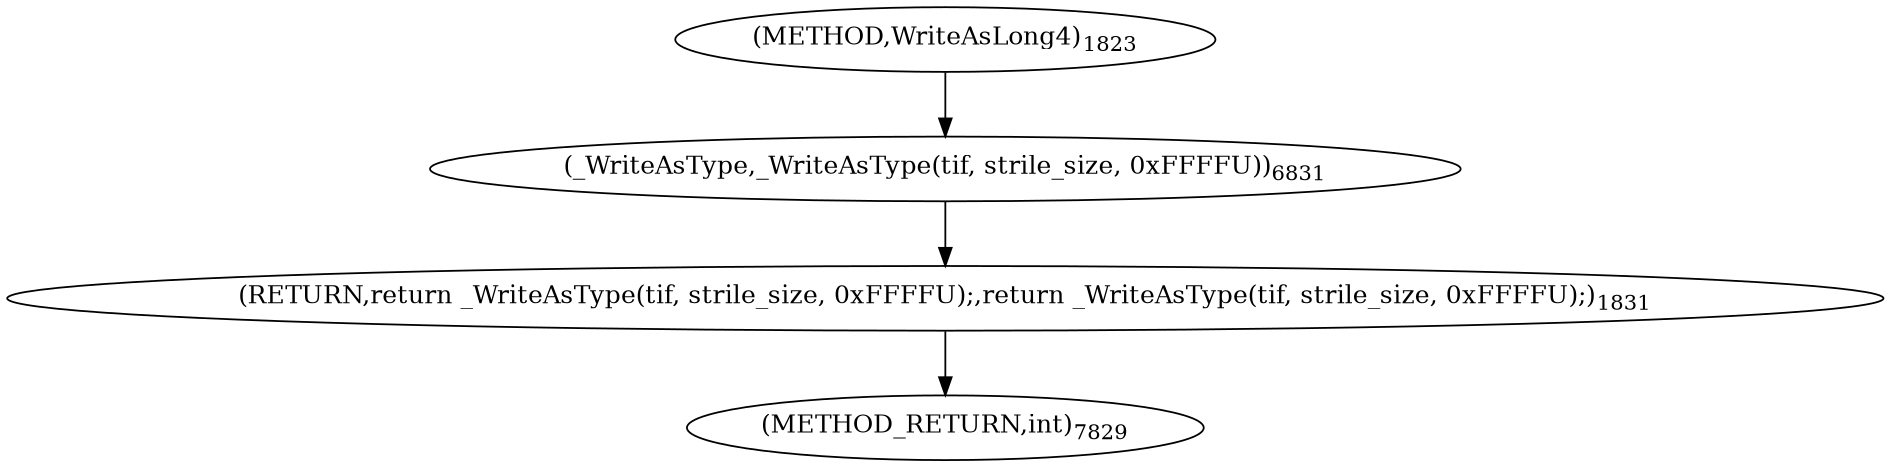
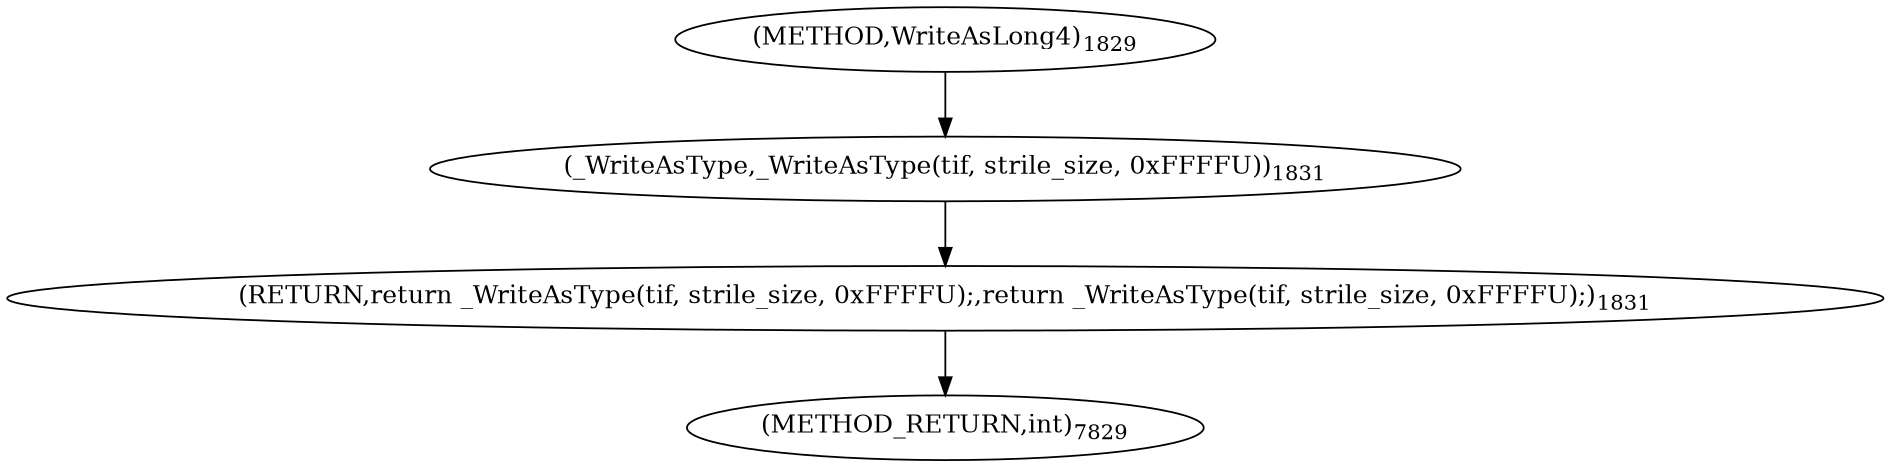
(1111, 37) -> (1111, 37)
(1299, 166) -> (1299, 166)
